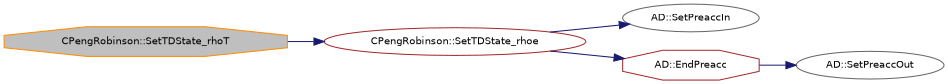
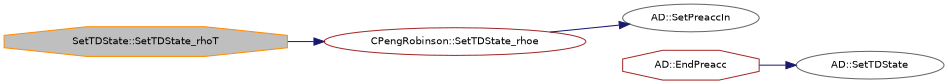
(146, 42) -> (146, 42)
(582, 54) -> none
(870, 65) -> (870, 65)
